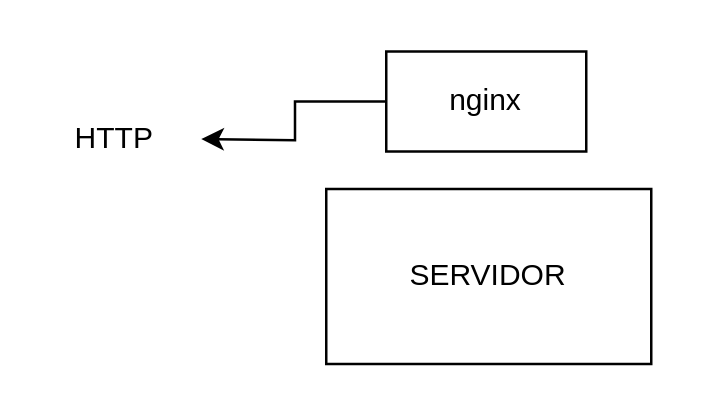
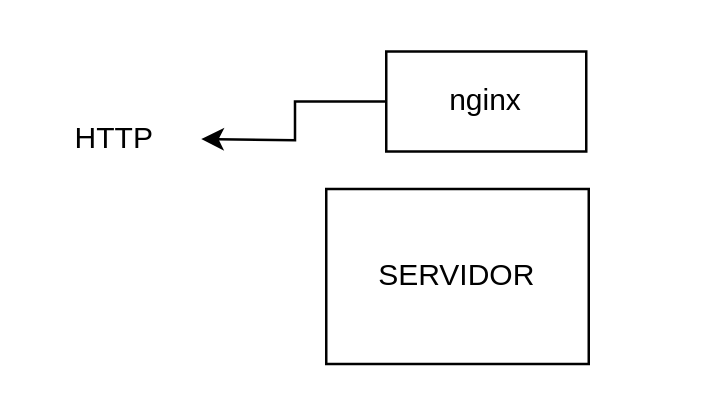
(489, 276) -> (458, 276)
